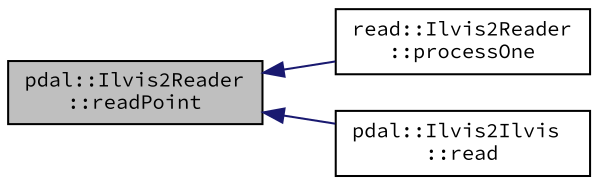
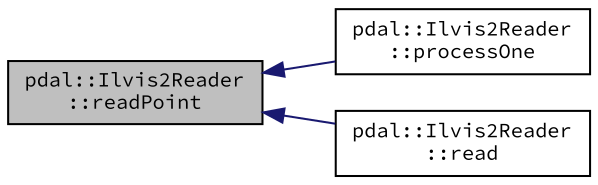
(463, 42) -> (463, 42)
(463, 143) -> (463, 143)
